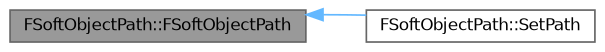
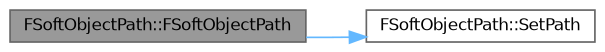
(345, 15) -> (328, 37)
